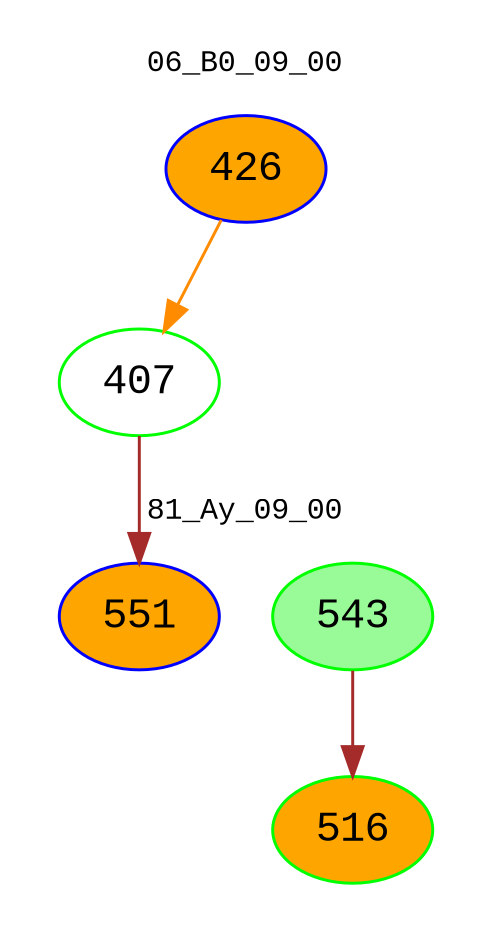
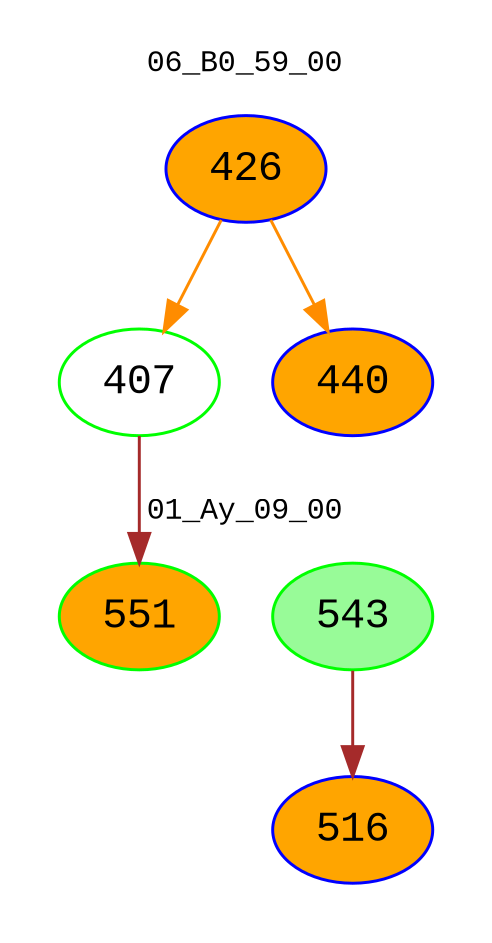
(246, 64) -> (246, 64)
none -> (353, 382)
(246, 511) -> (246, 511)
(139, 616) -> (139, 616)
(353, 830) -> (353, 830)
